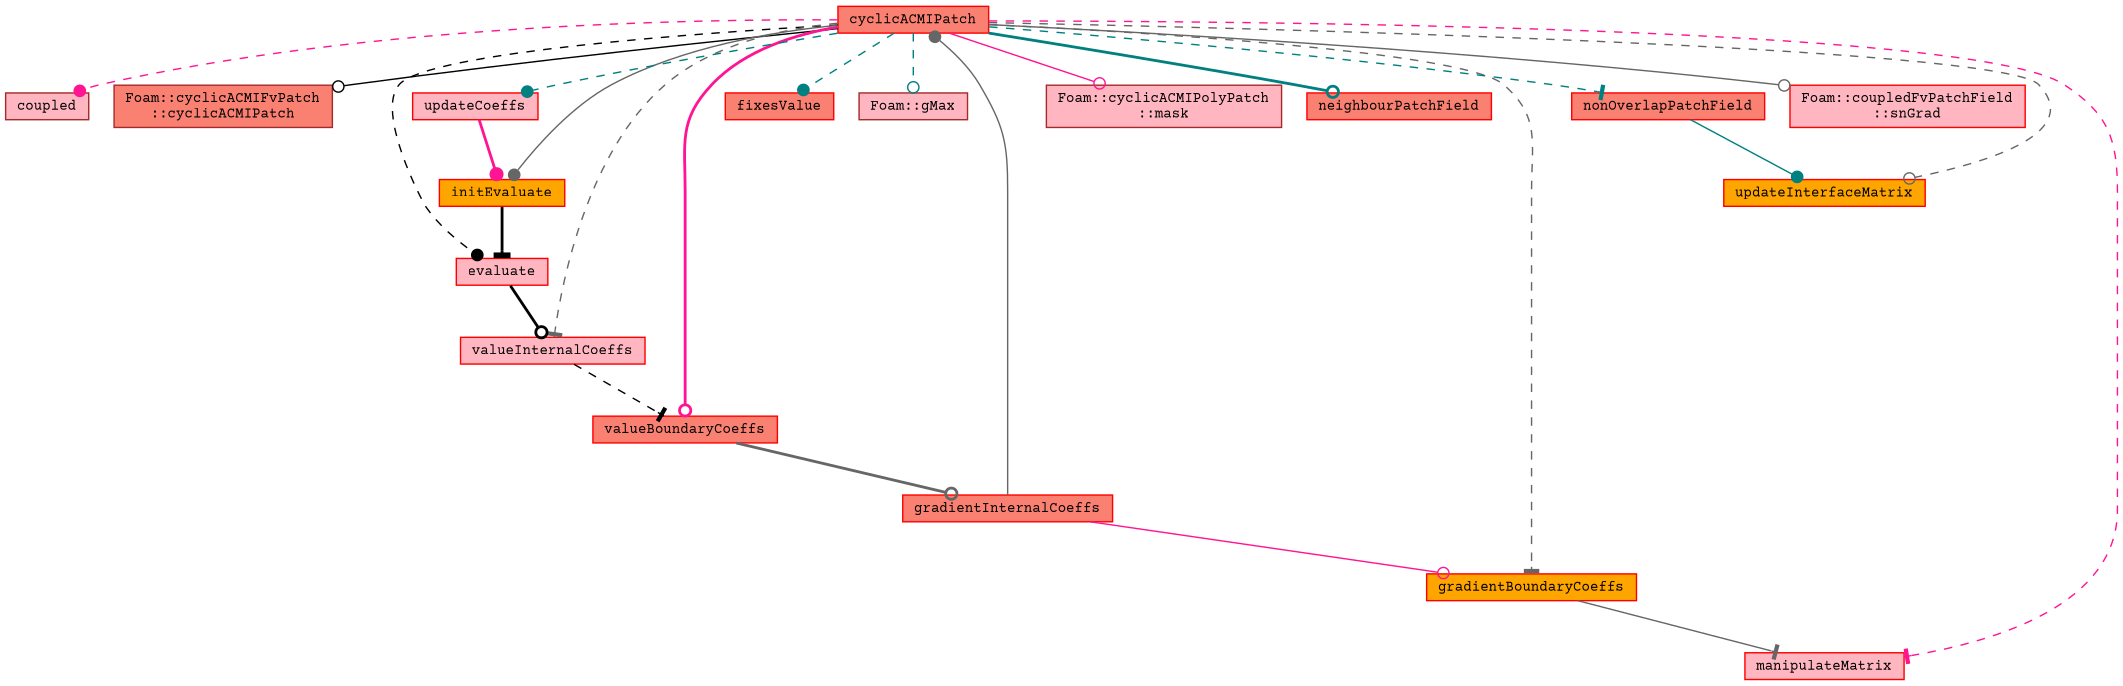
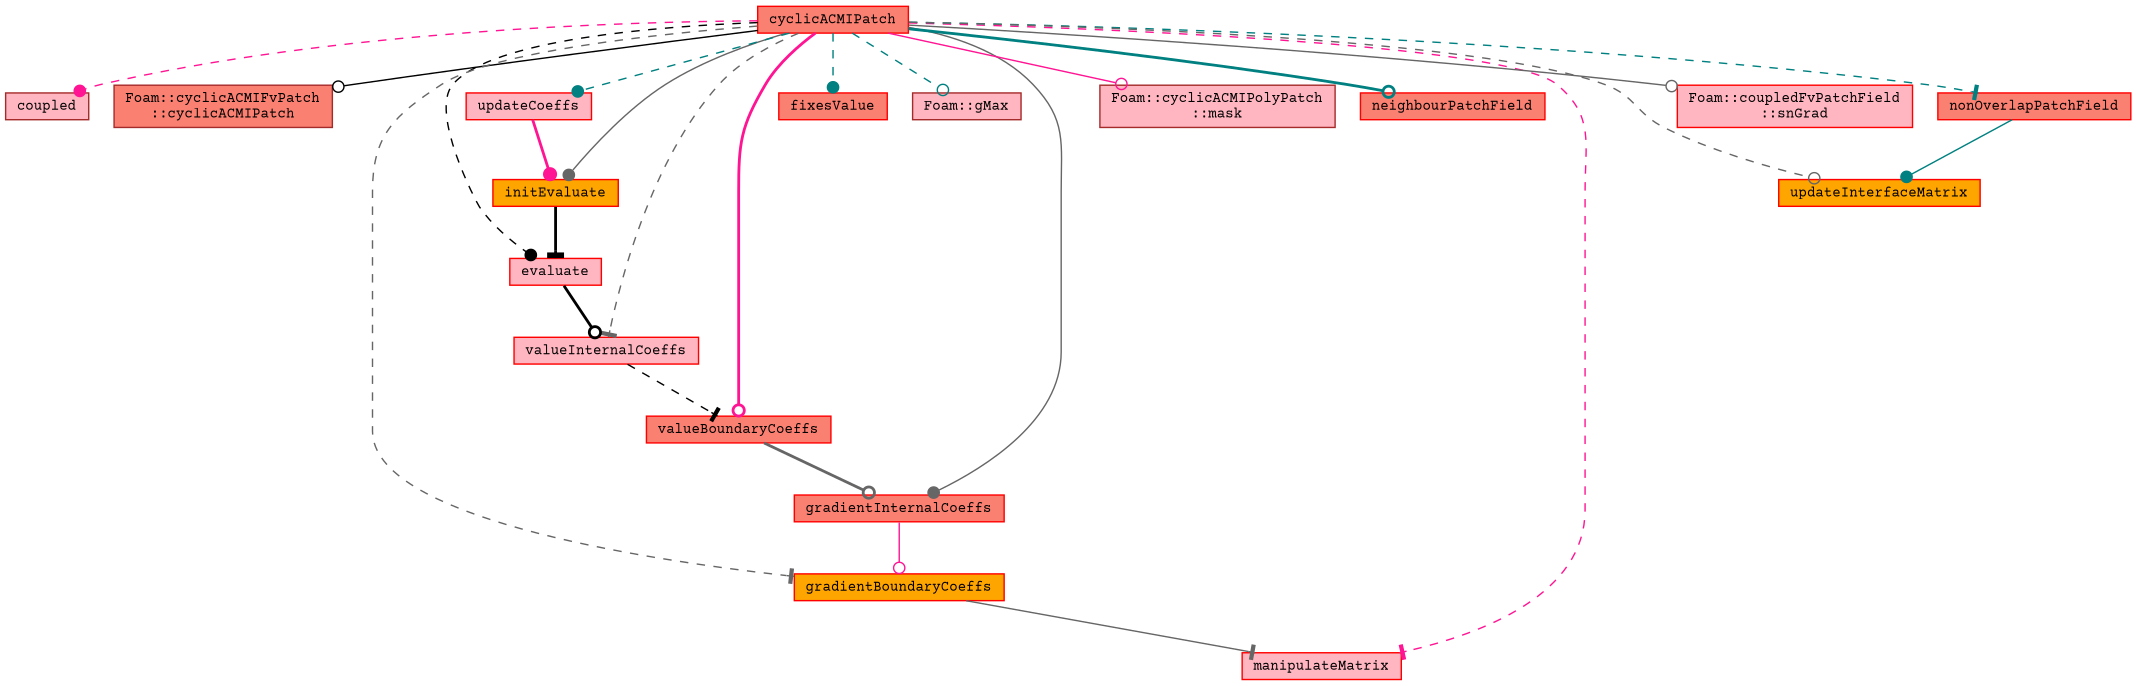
(1008, 257) -> (1061, 242)
